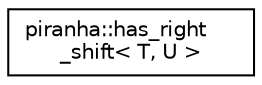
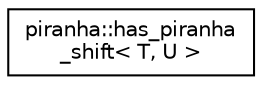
(131, 42) -> (131, 42)
